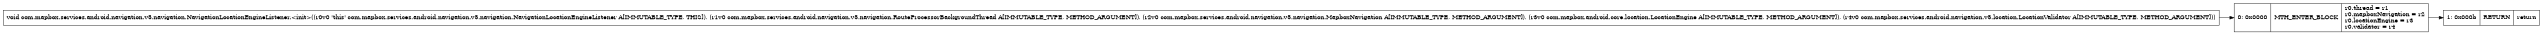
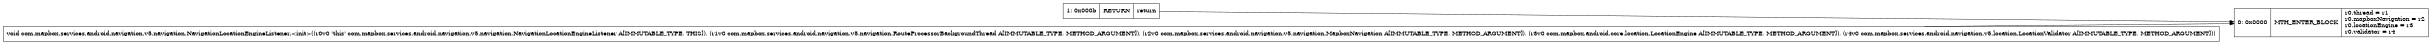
(2434, 18) -> (1695, 17)
